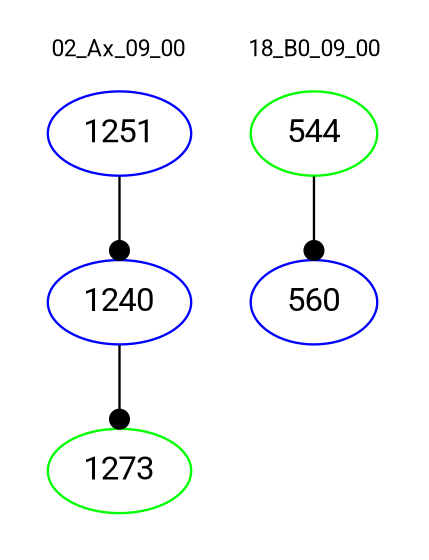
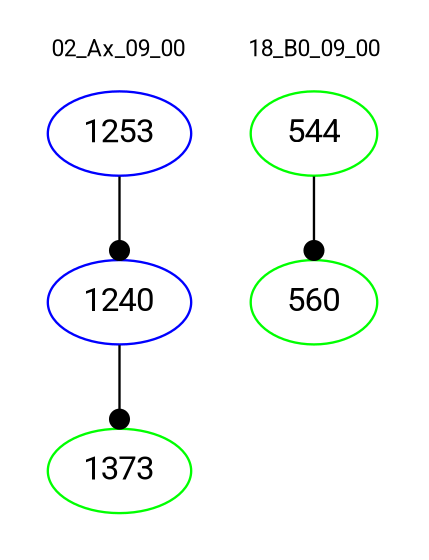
(119, 134) -> (119, 134)
(314, 302) -> (314, 302)
(119, 471) -> (119, 471)
